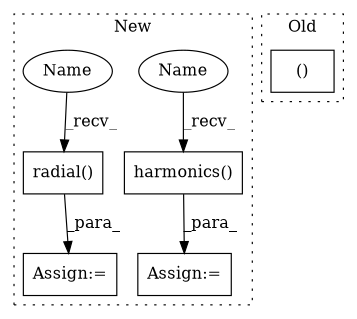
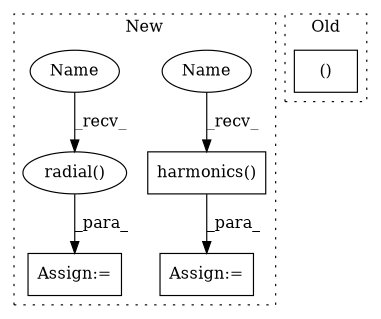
(63, 173) -> (75, 173)
